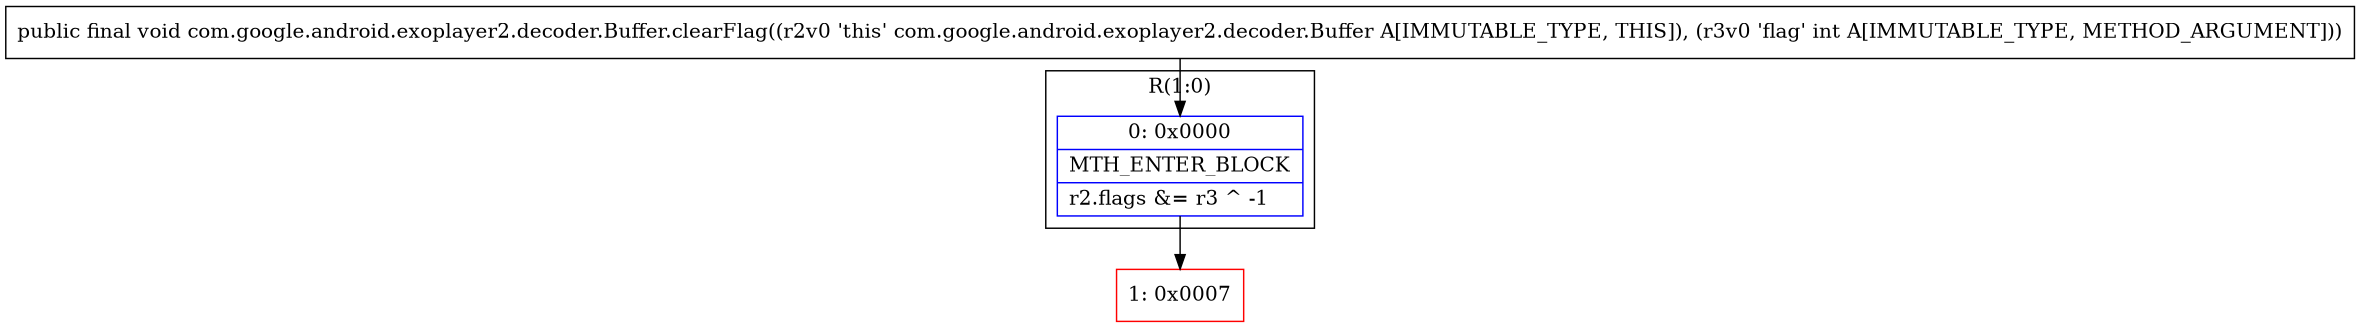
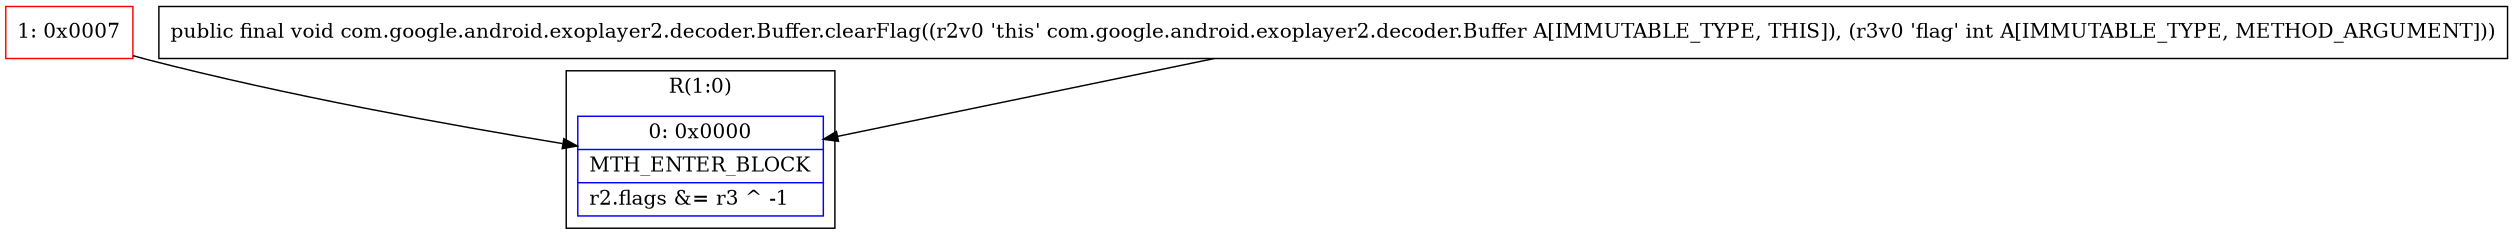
(1180, 237) -> (347, 105)
